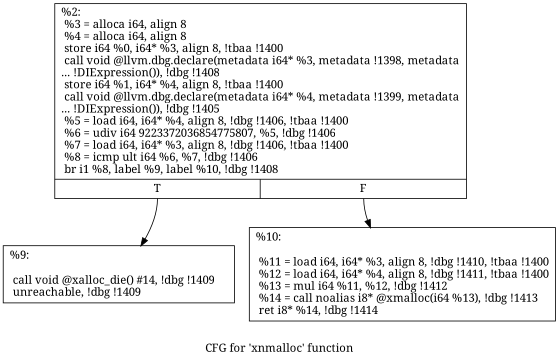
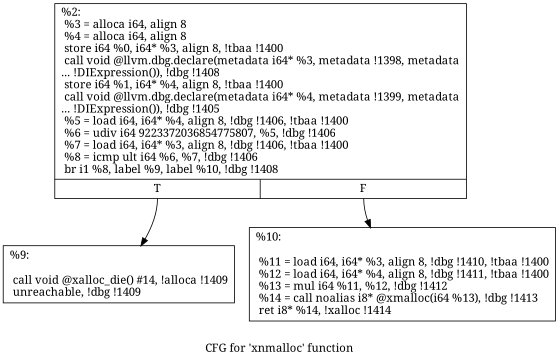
(112, 280) -> (119, 280)
(317, 311) -> (324, 311)
